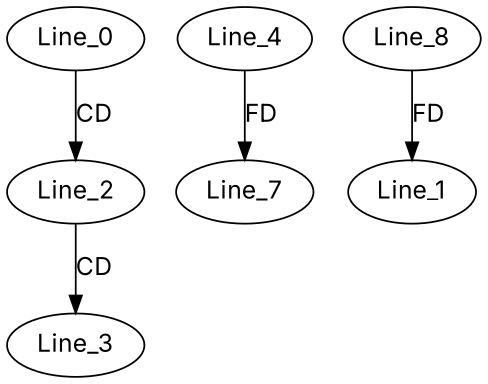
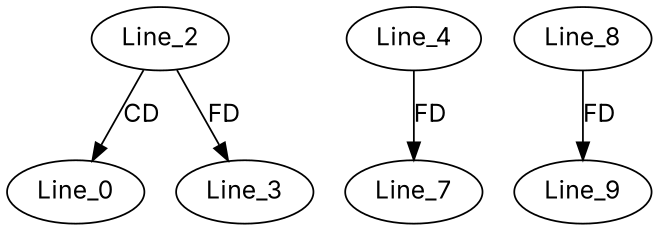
(76, 107) -> (122, 107)
(412, 192) -> (583, 192)
(94, 269) -> (225, 115)
